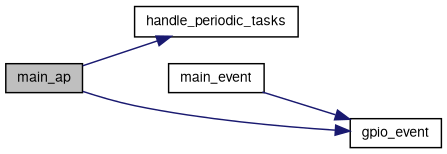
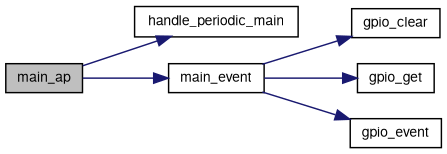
(216, 22) -> (216, 22)
none -> (396, 23)
none -> (396, 78)
(208, 118) -> (118, 78)
